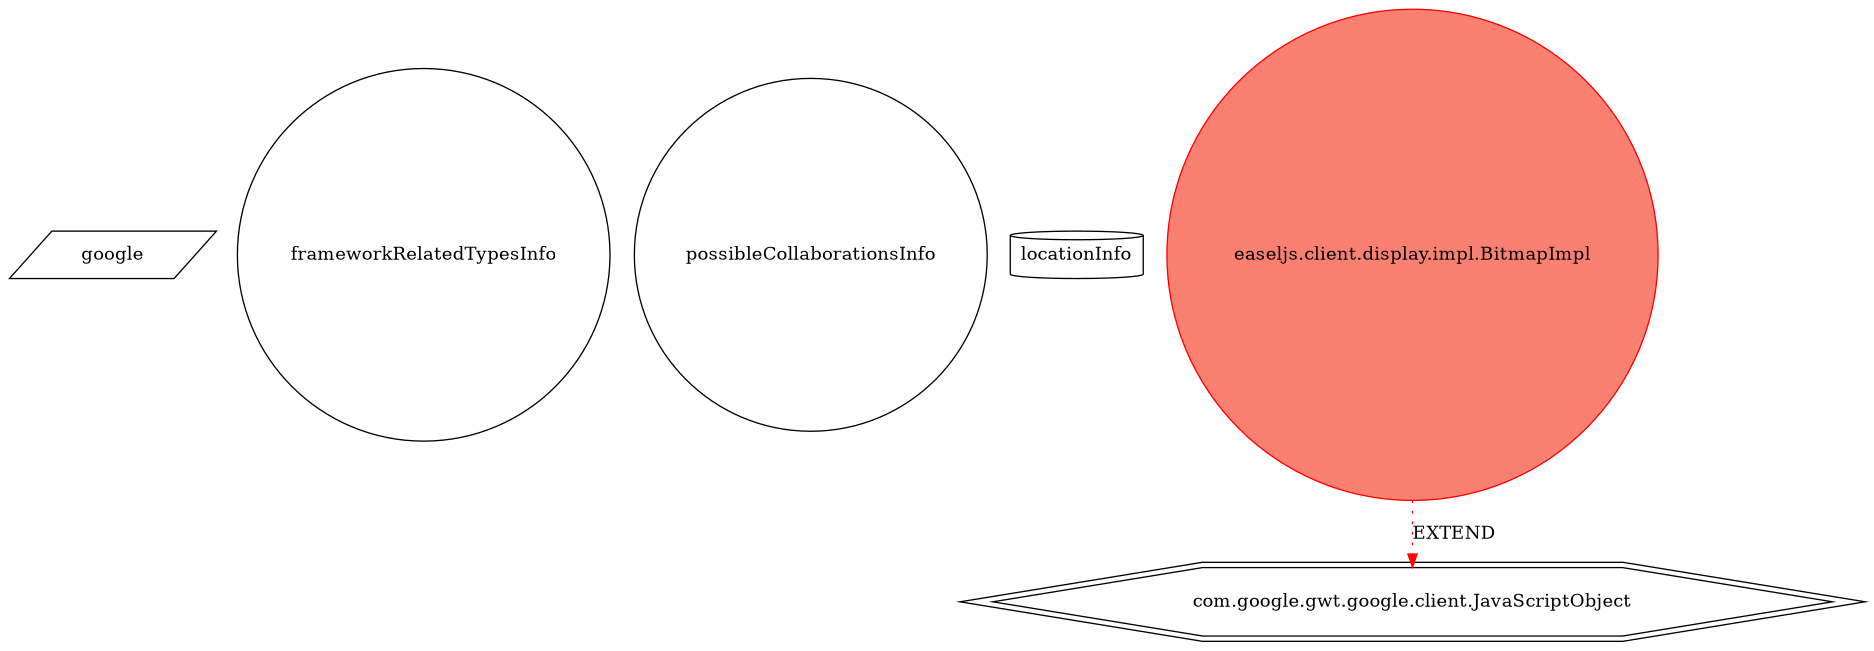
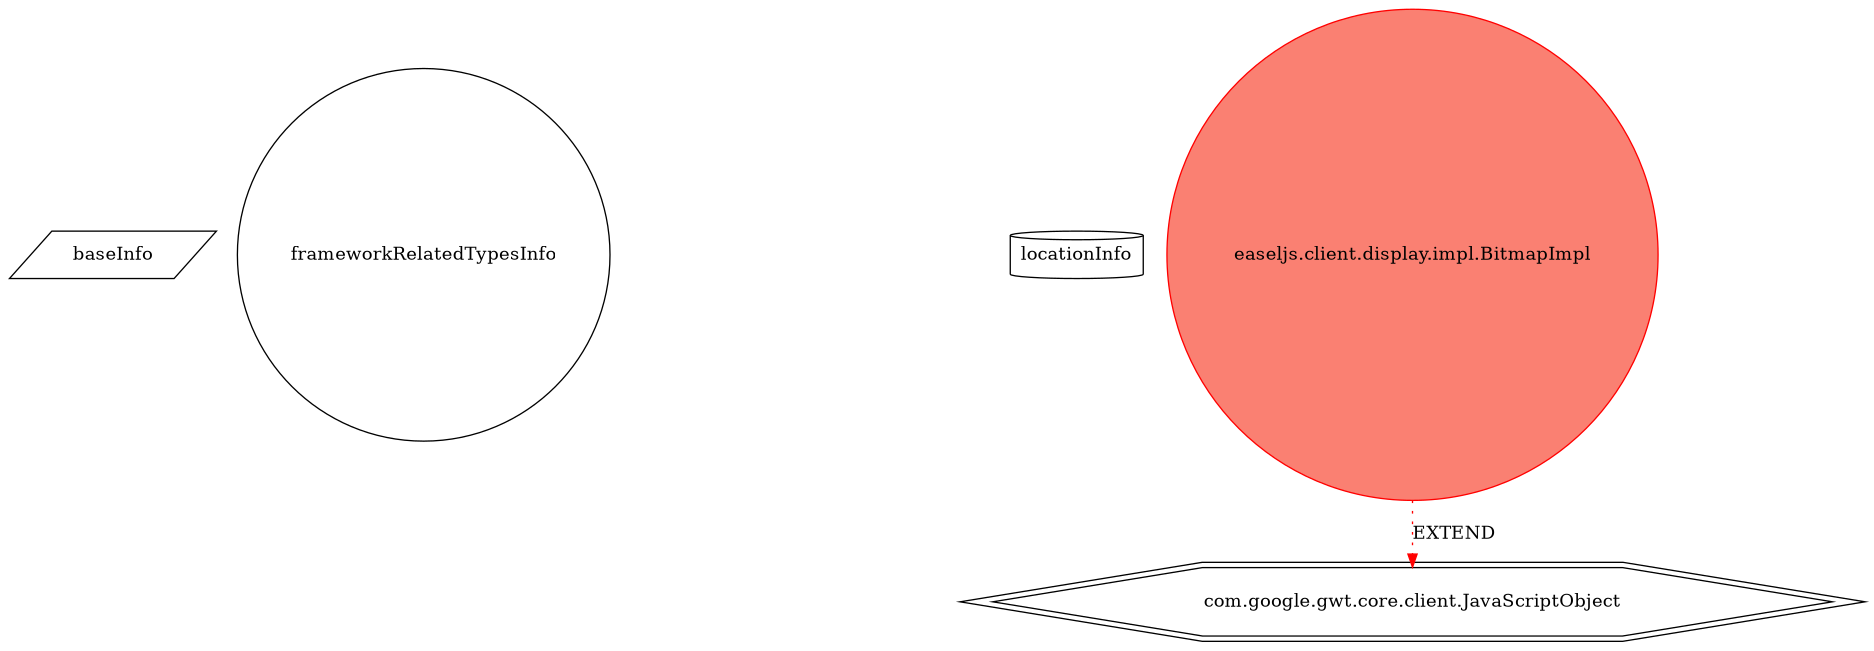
(113, 255) -> (113, 255)
(811, 255) -> none
(1413, 602) -> (1413, 602)
